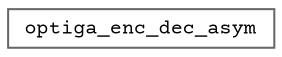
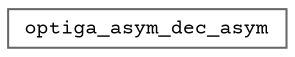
(141, 28) -> (147, 28)
